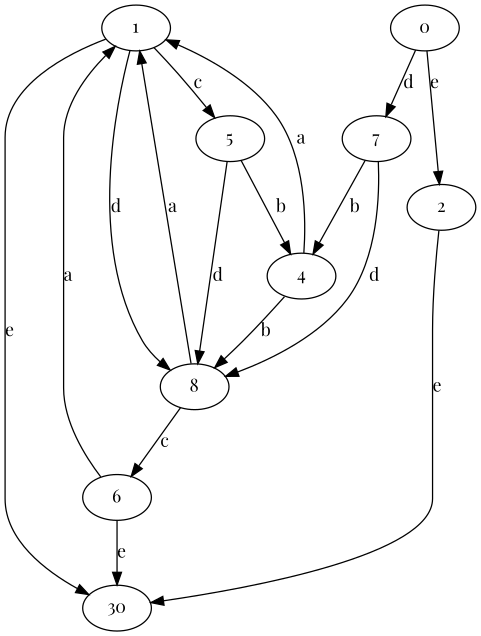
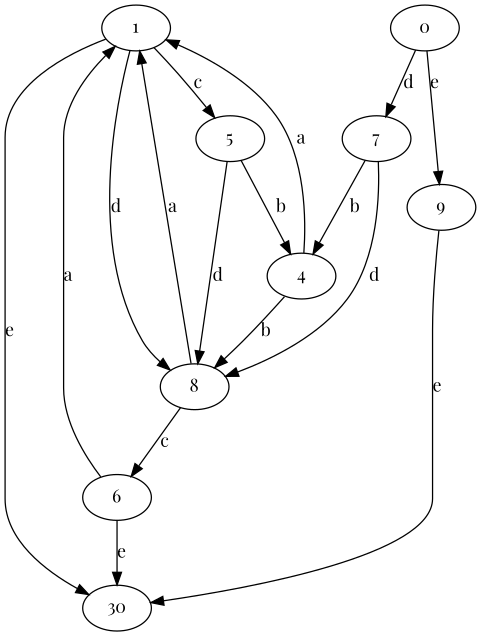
(441, 207) -> (441, 207)
